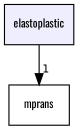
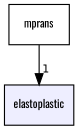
(39, 59) -> (39, 59)
